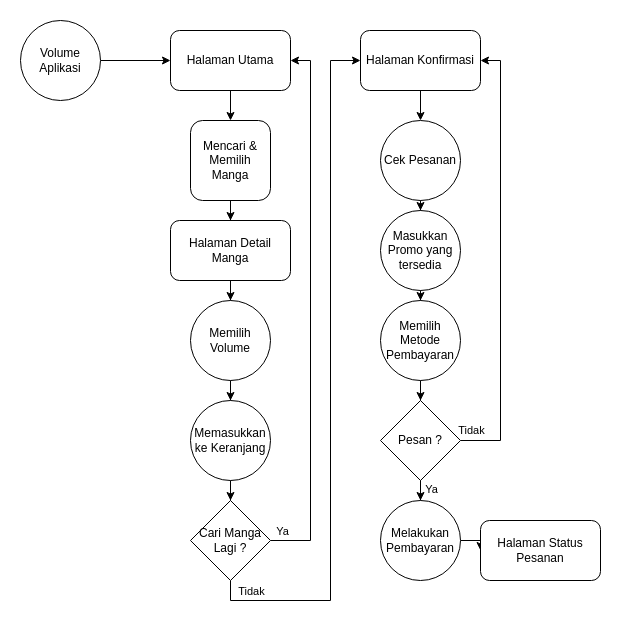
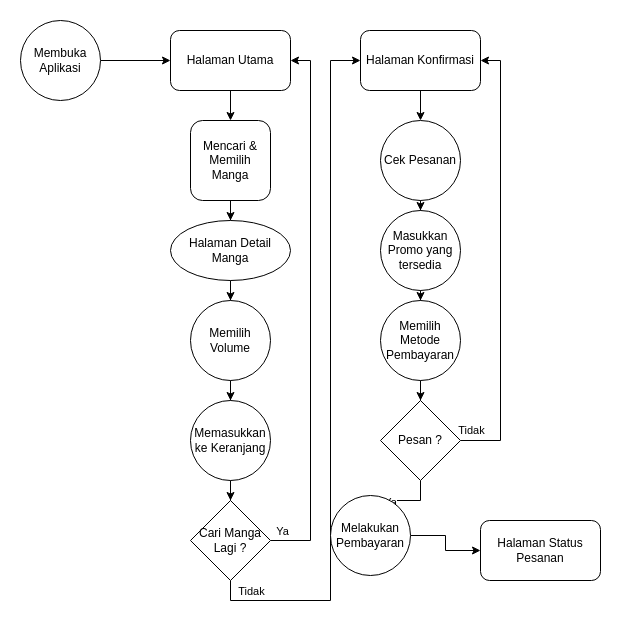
(61, 61) -> (61, 61)
(231, 251) -> (231, 251)
(421, 541) -> (371, 536)
